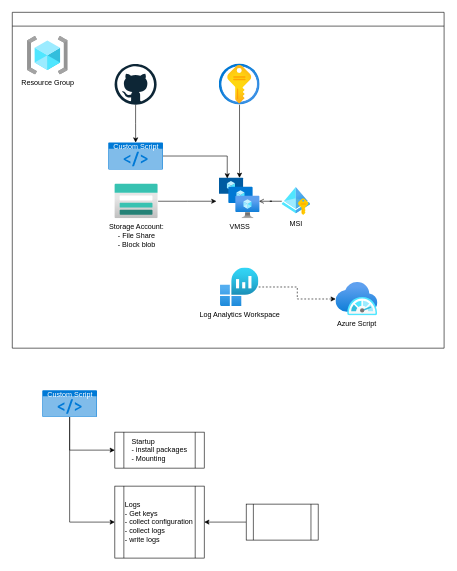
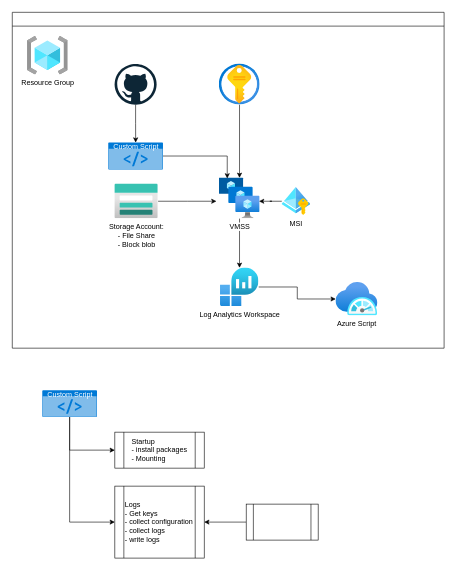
(263, 201) -> (264, 201)
none -> (240, 241)
(297, 290) -> (297, 290)
